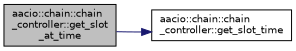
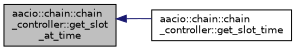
(129, 32) -> (139, 19)
